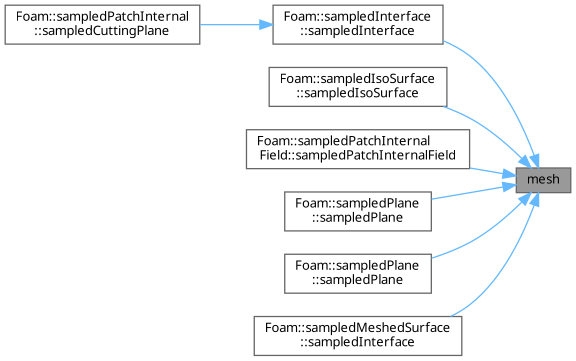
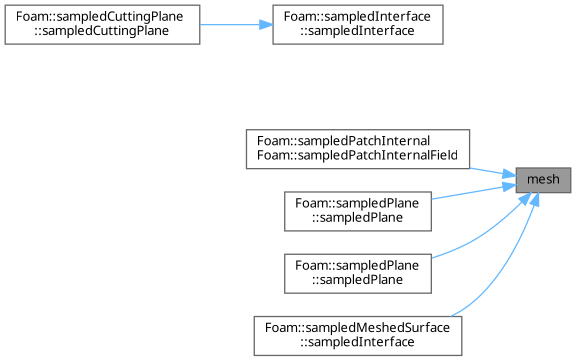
(102, 25) -> (102, 25)
(358, 87) -> none
(500, 89) -> none
(358, 149) -> (358, 149)
